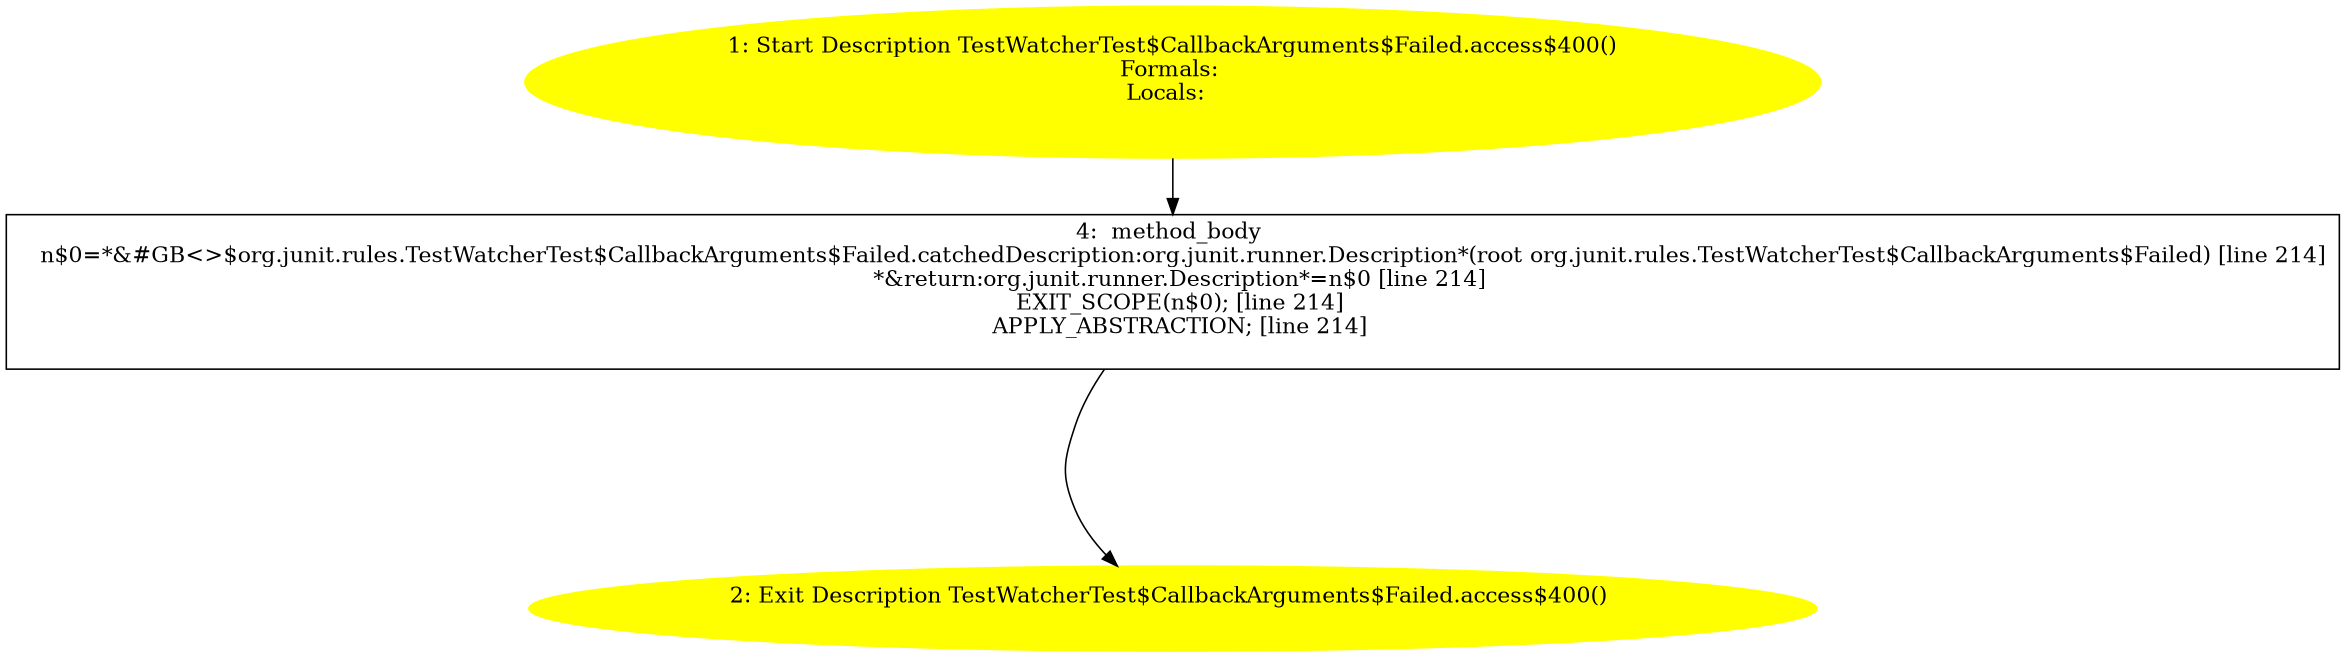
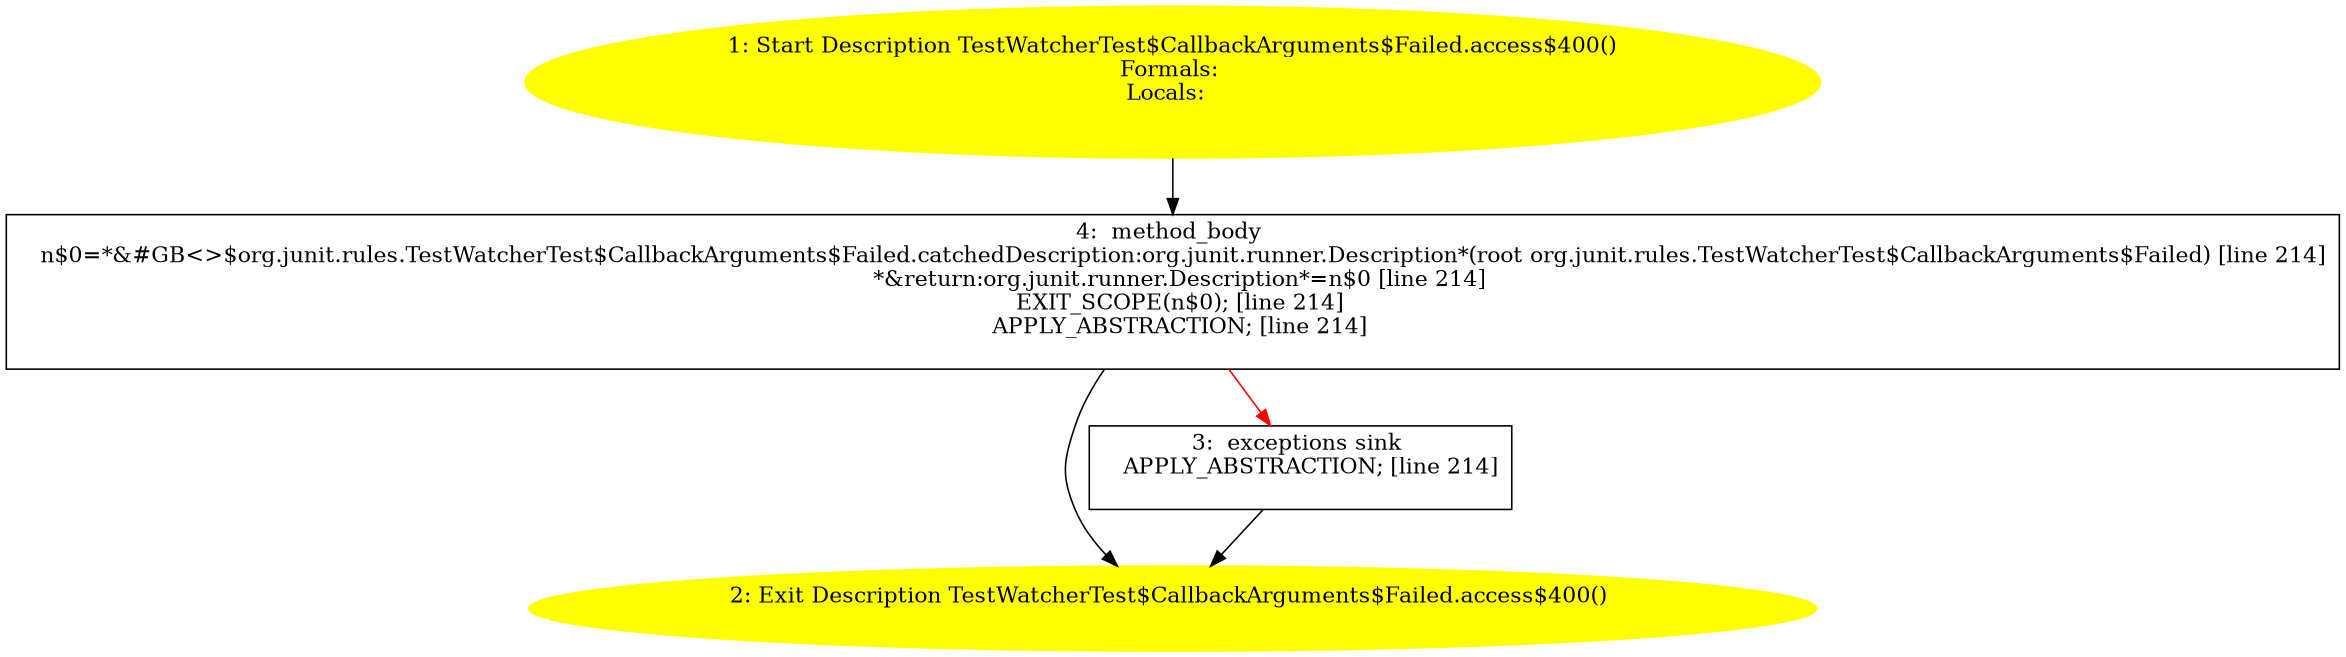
none -> (1301, 468)
